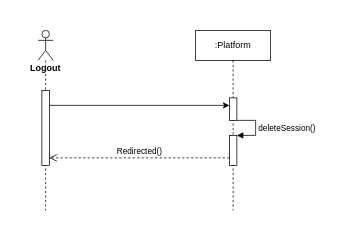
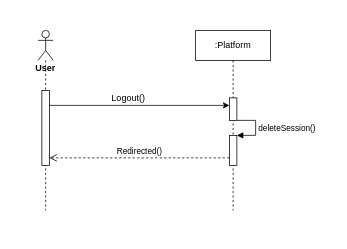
(45, 79) -> (45, 73)
none -> (128, 98)
